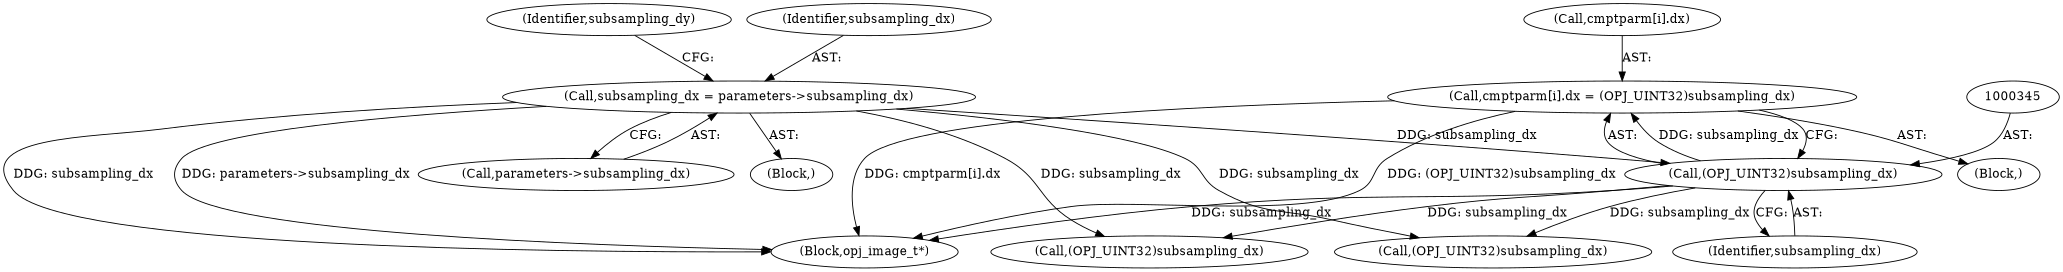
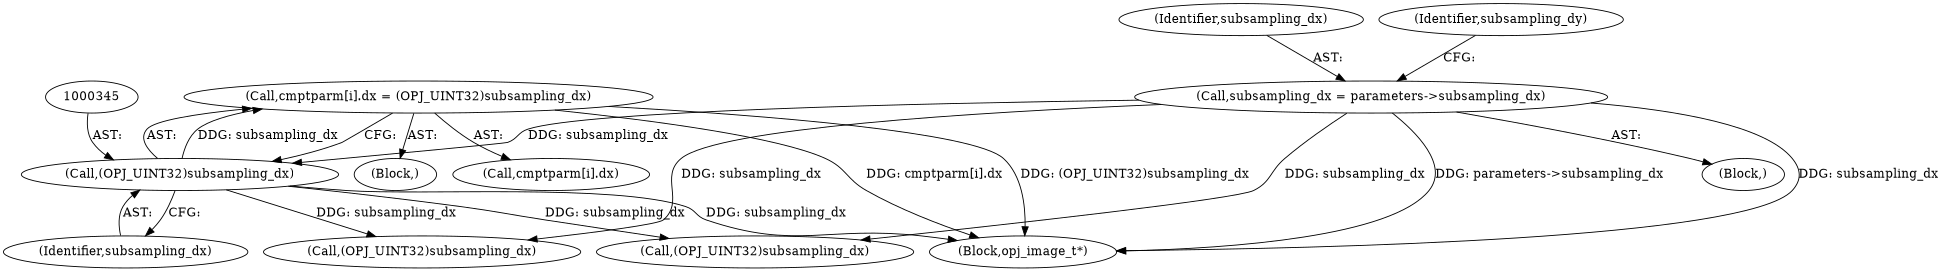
(1622, 54) -> (466, 138)
(576, 174) -> none
